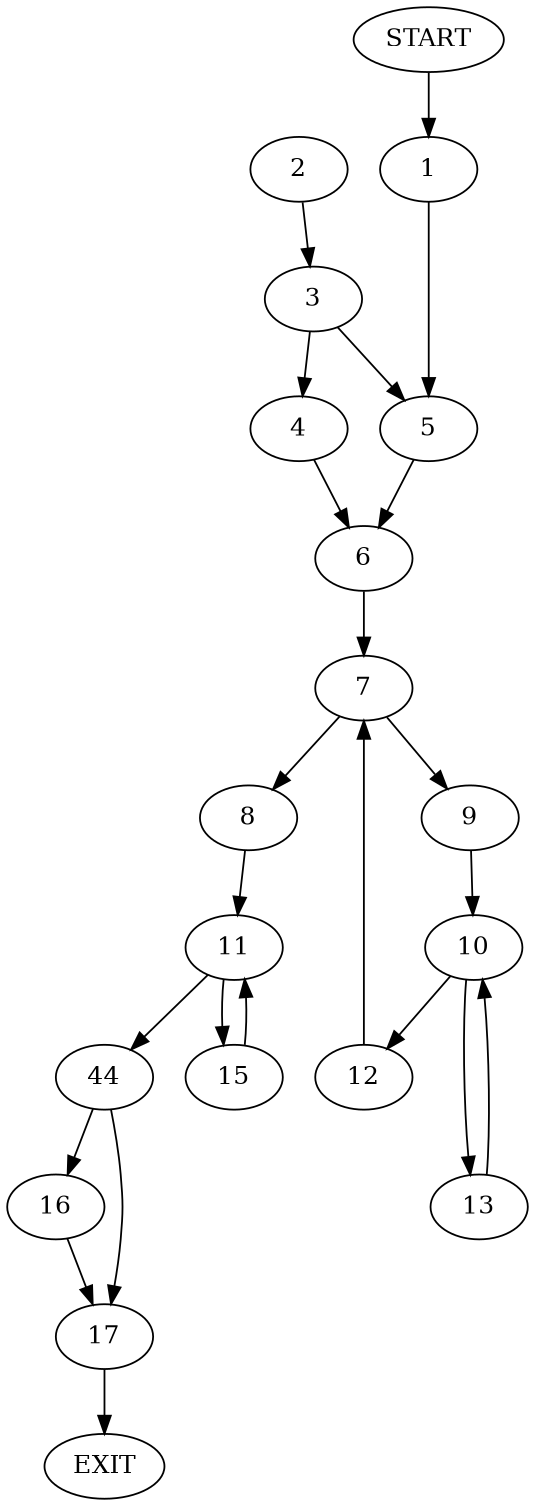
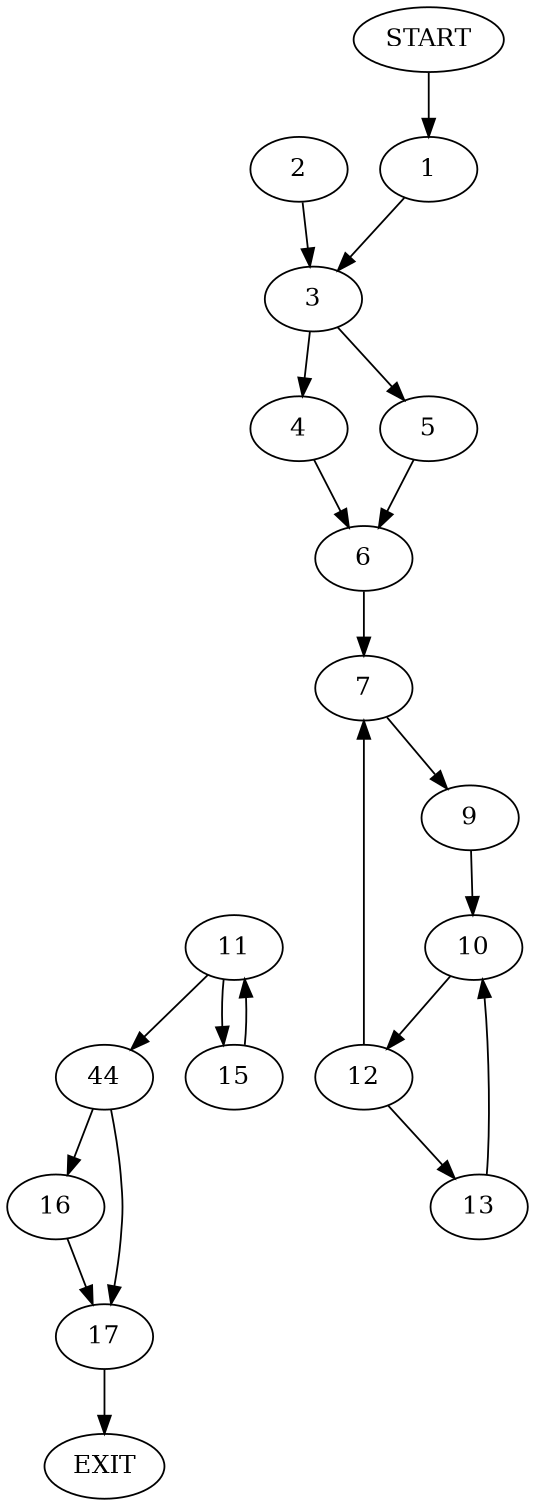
(429, 290) -> (377, 228)
(249, 818) -> none
(464, 1068) -> (415, 1135)
